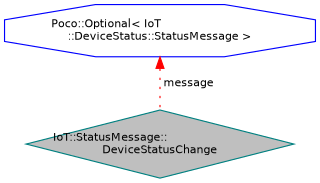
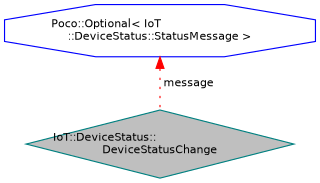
(160, 144) -> (160, 144)
